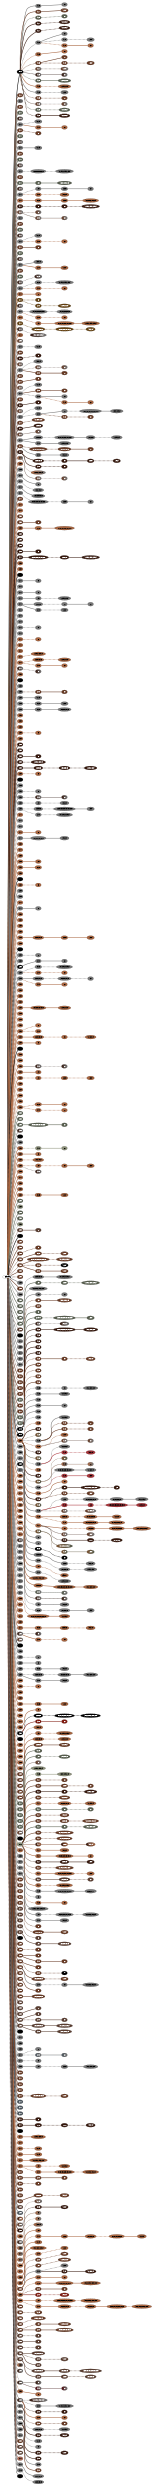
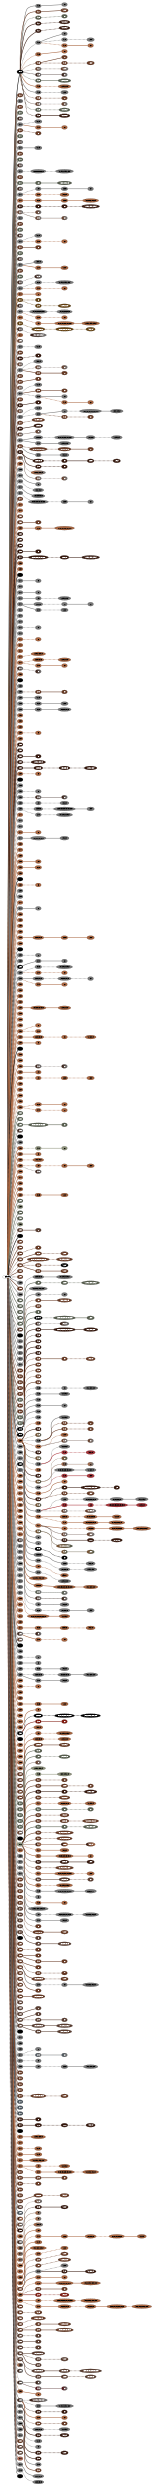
(38, 1318) -> (38, 1318)
(64, 1973) -> (64, 1973)
